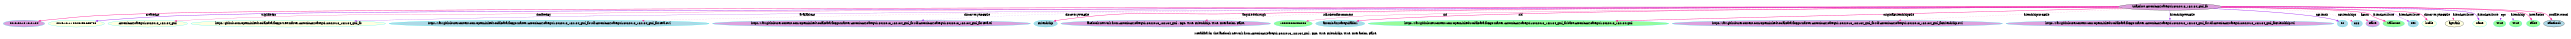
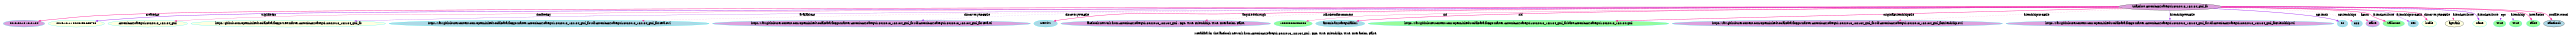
(2409, 15) -> (2409, 15)
(1046, 24) -> (1046, 24)
